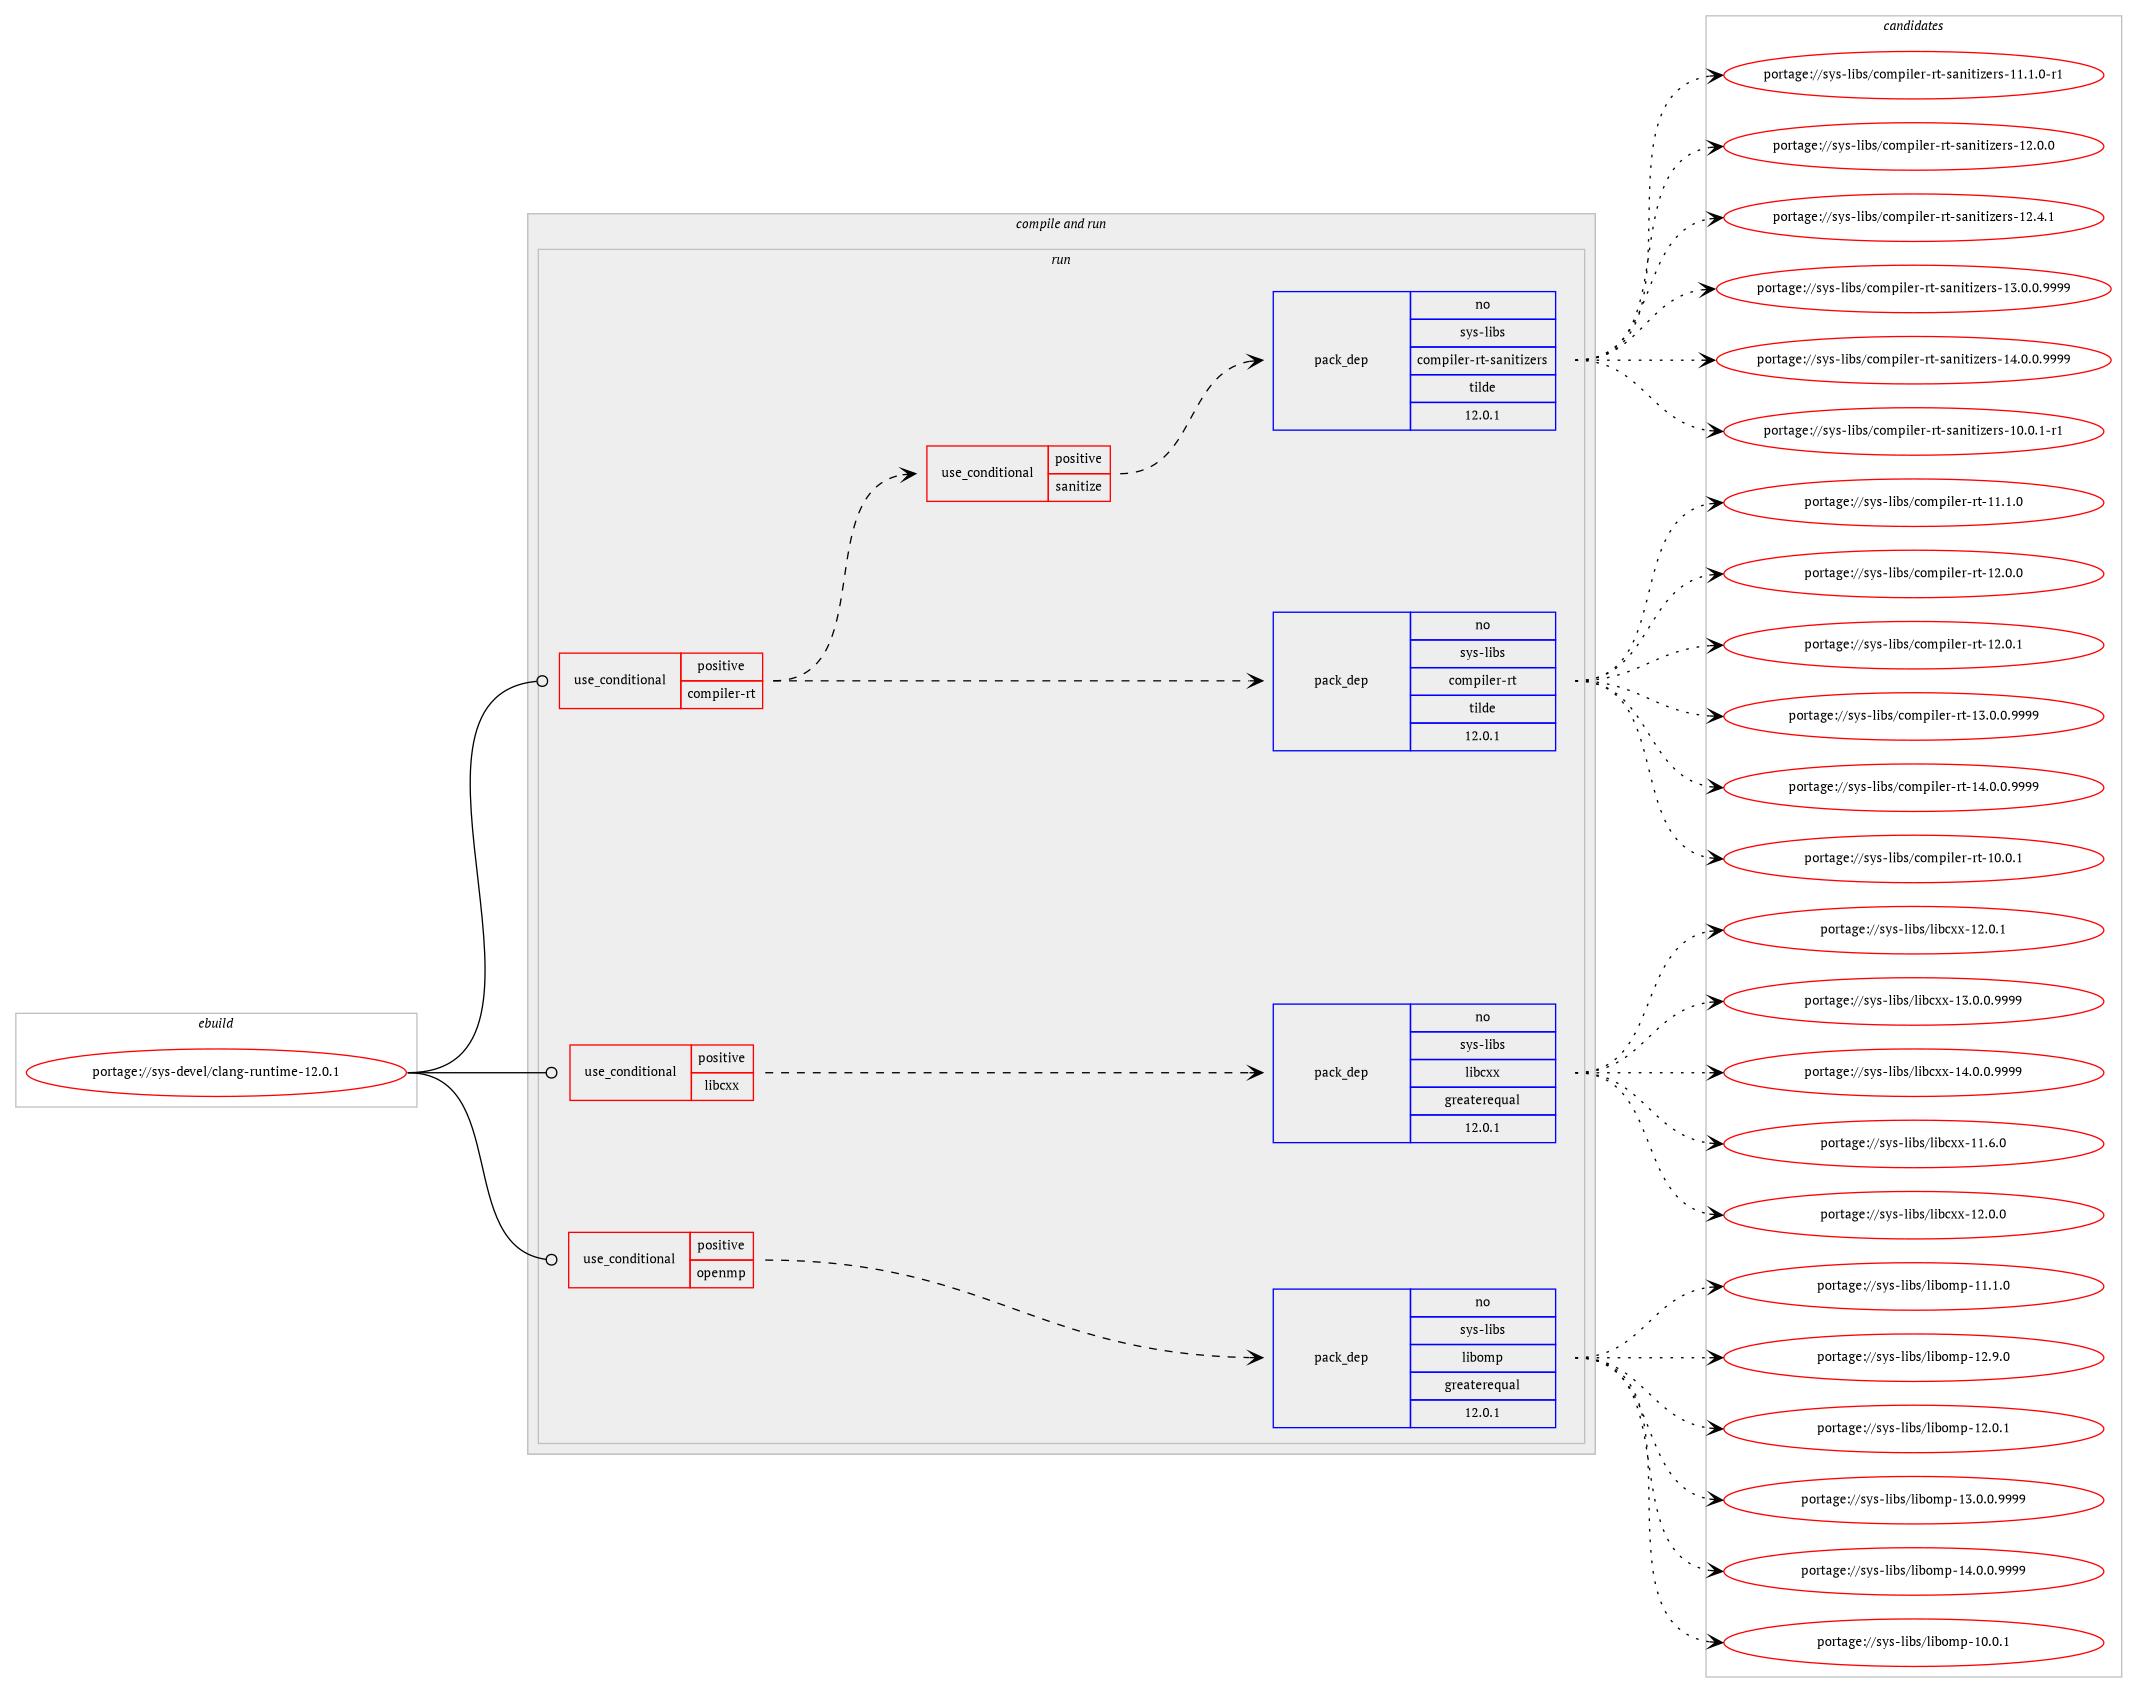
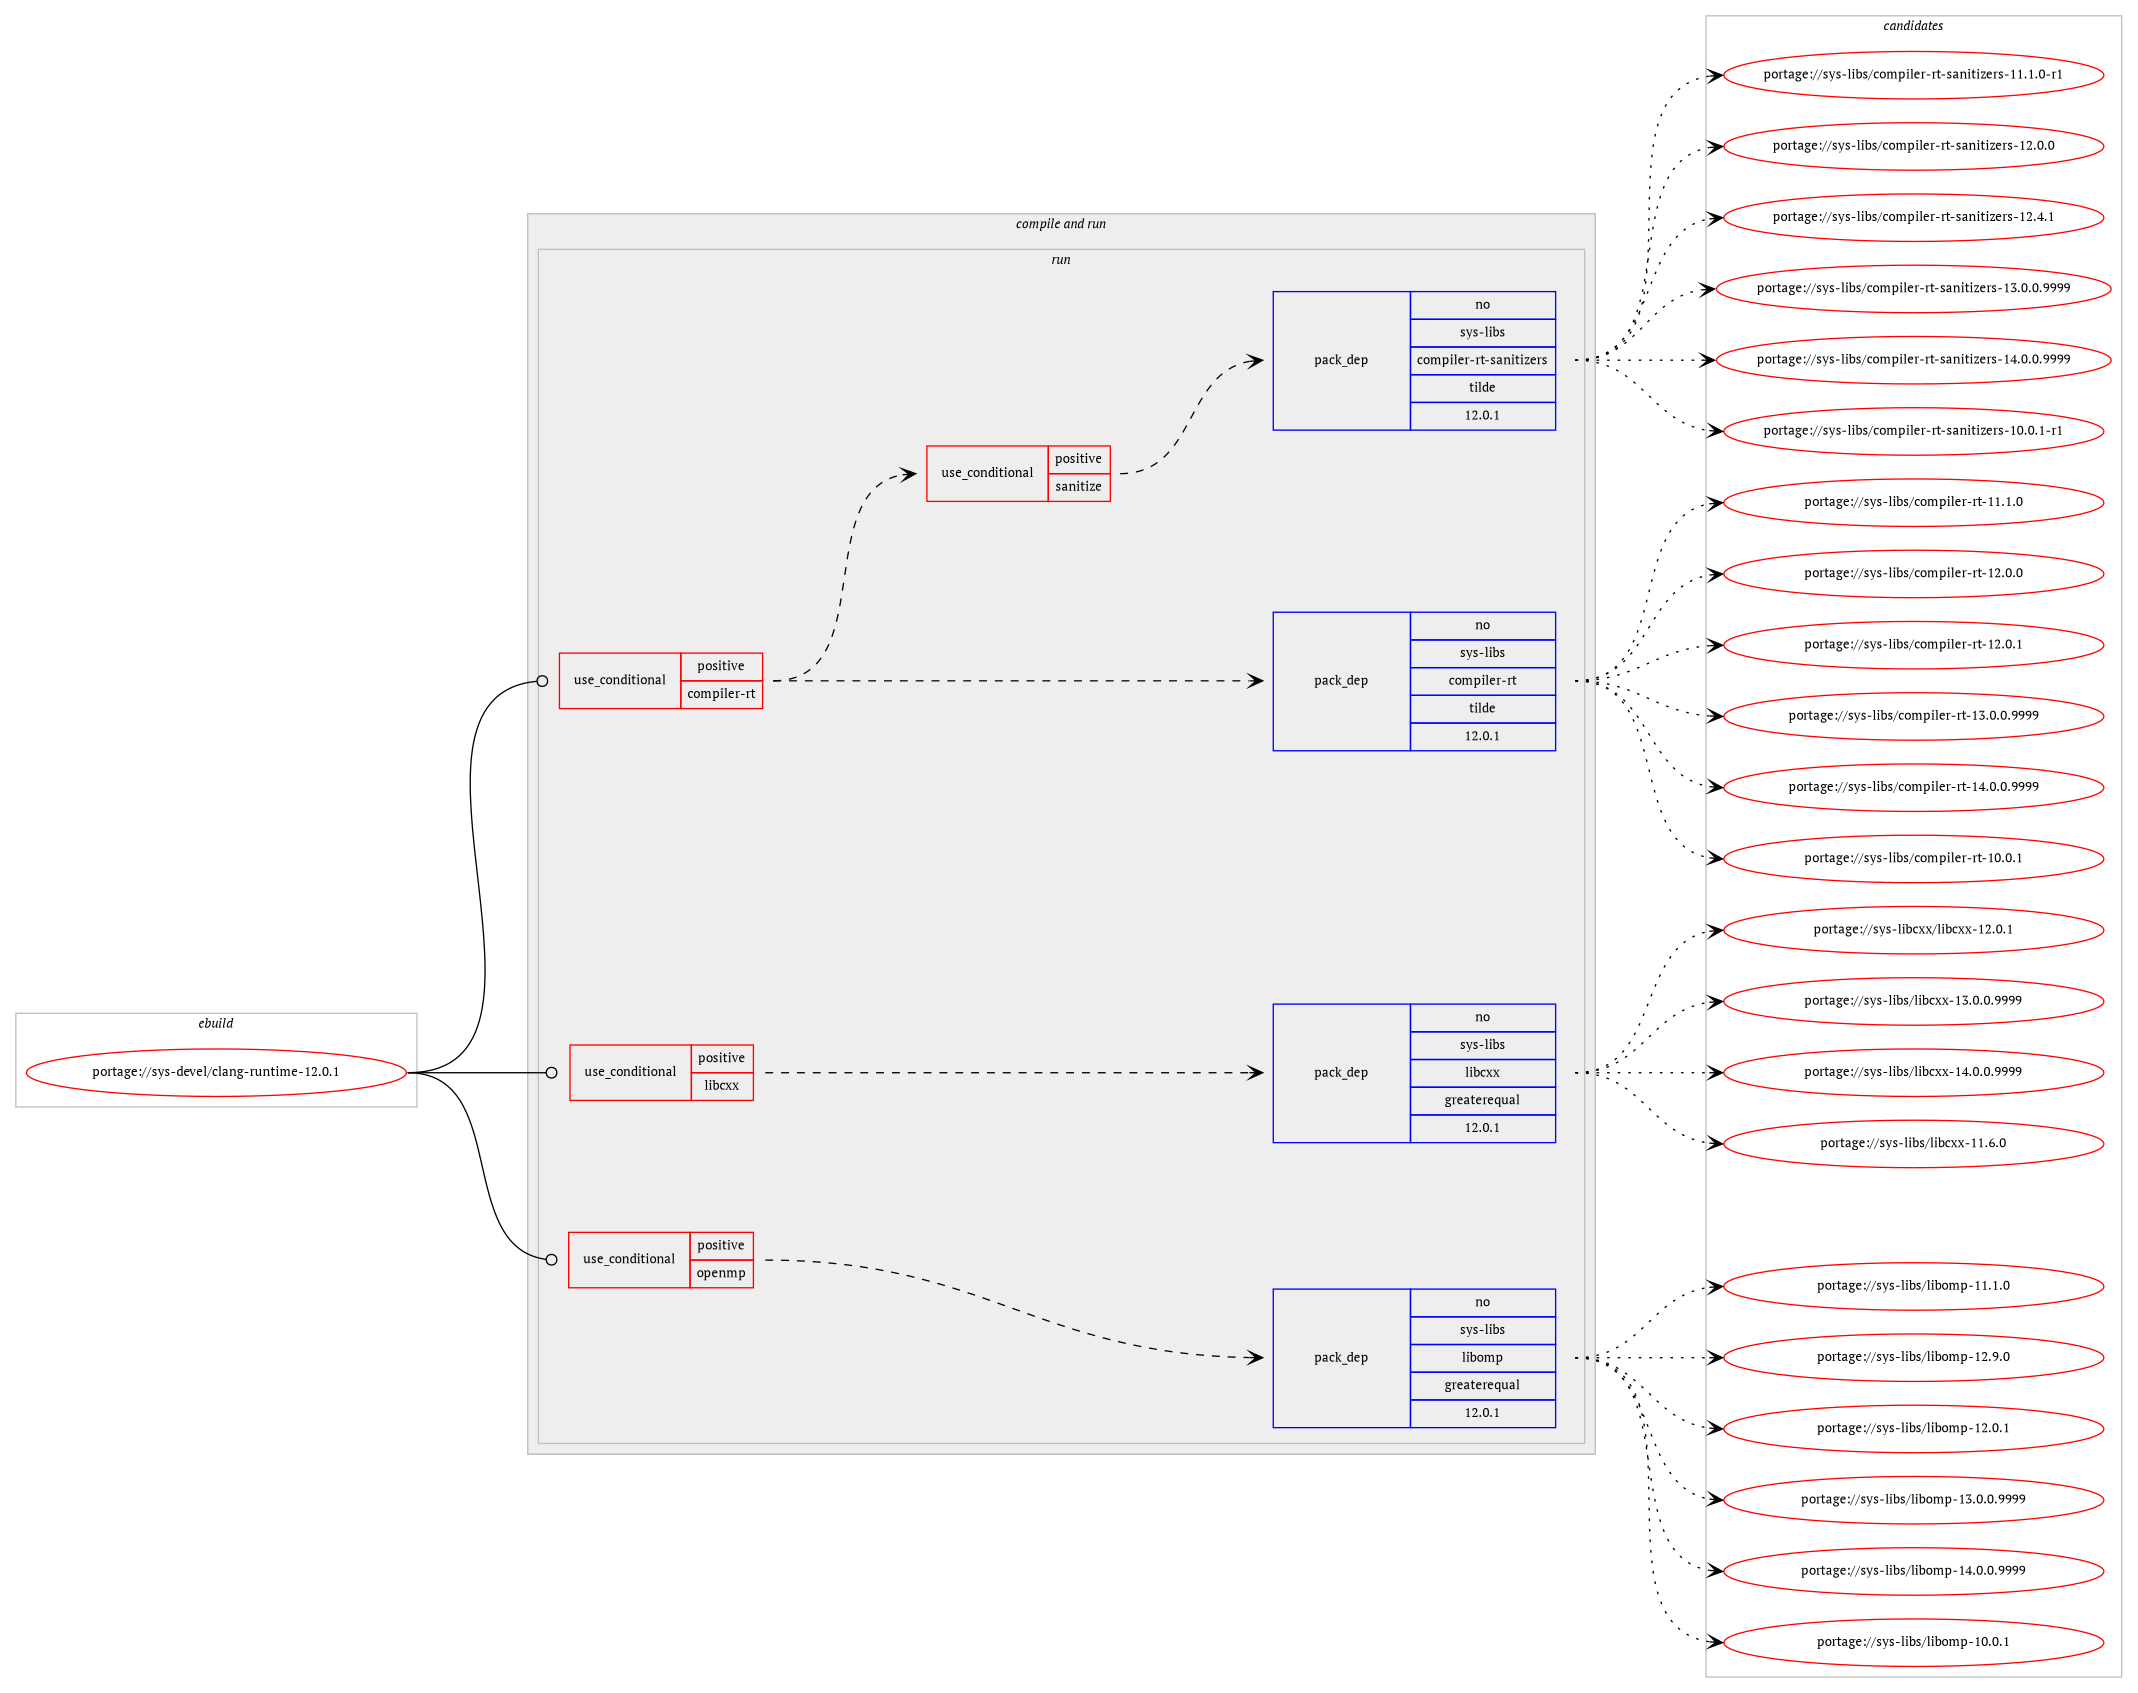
(1914, 930) -> (1914, 930)
(1914, 1215) -> none
